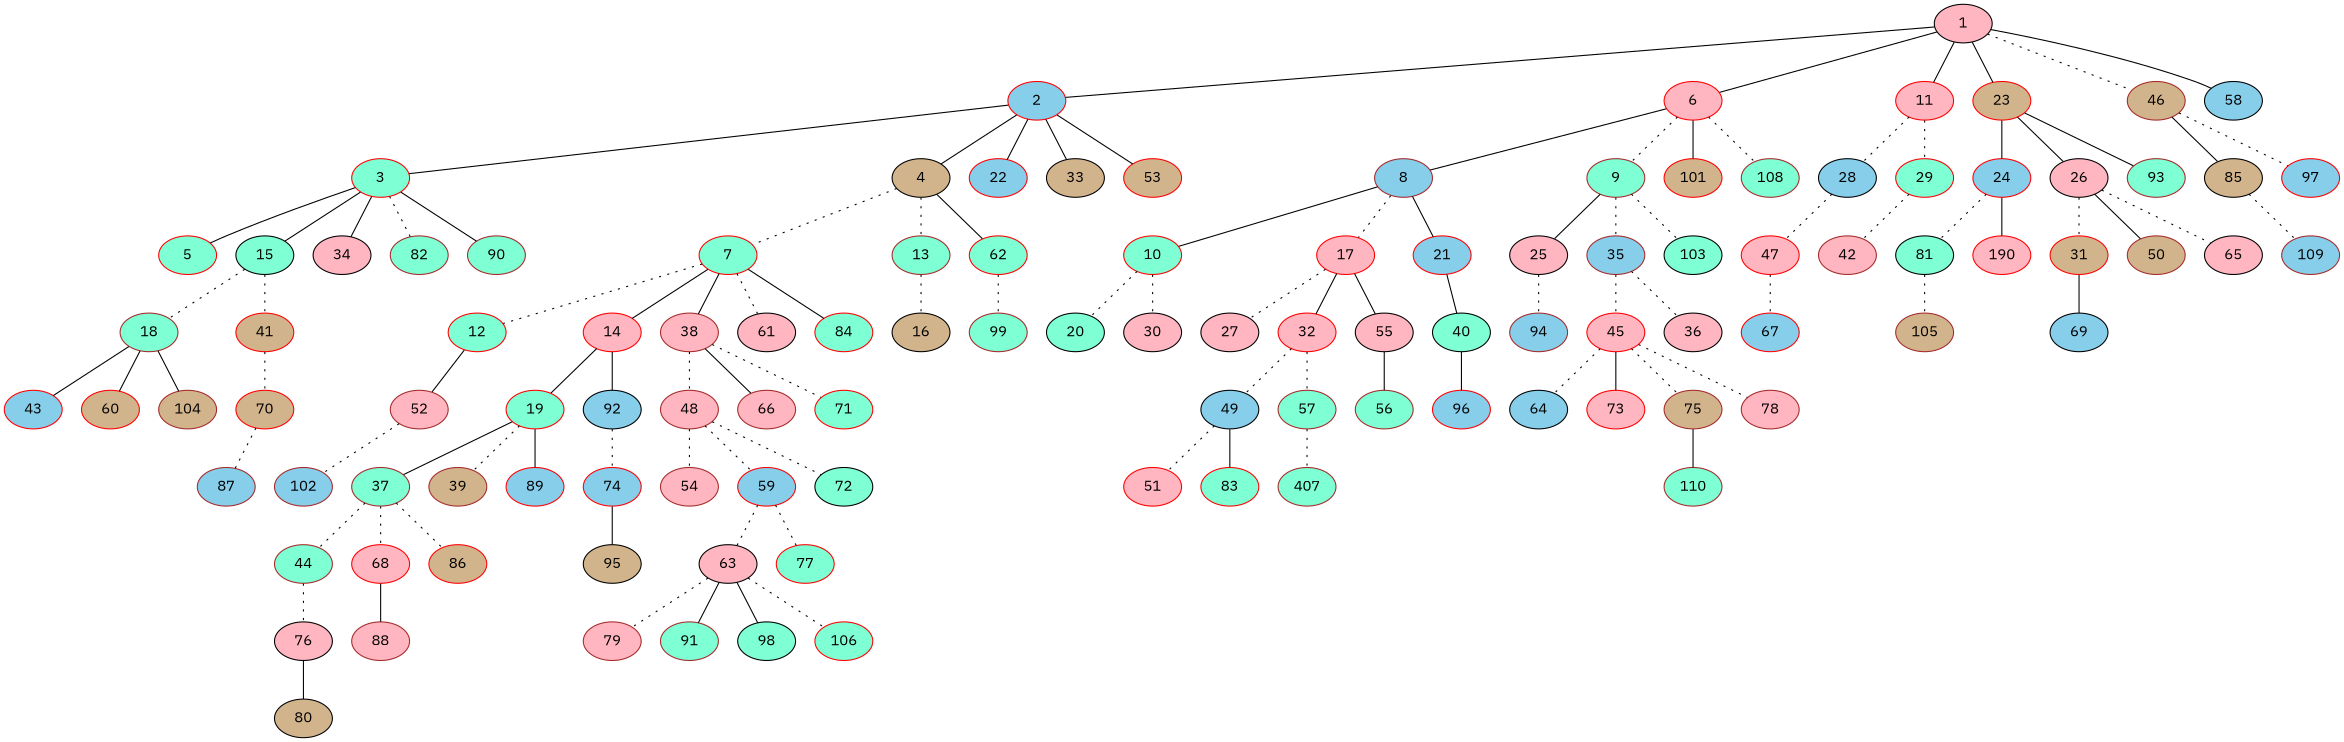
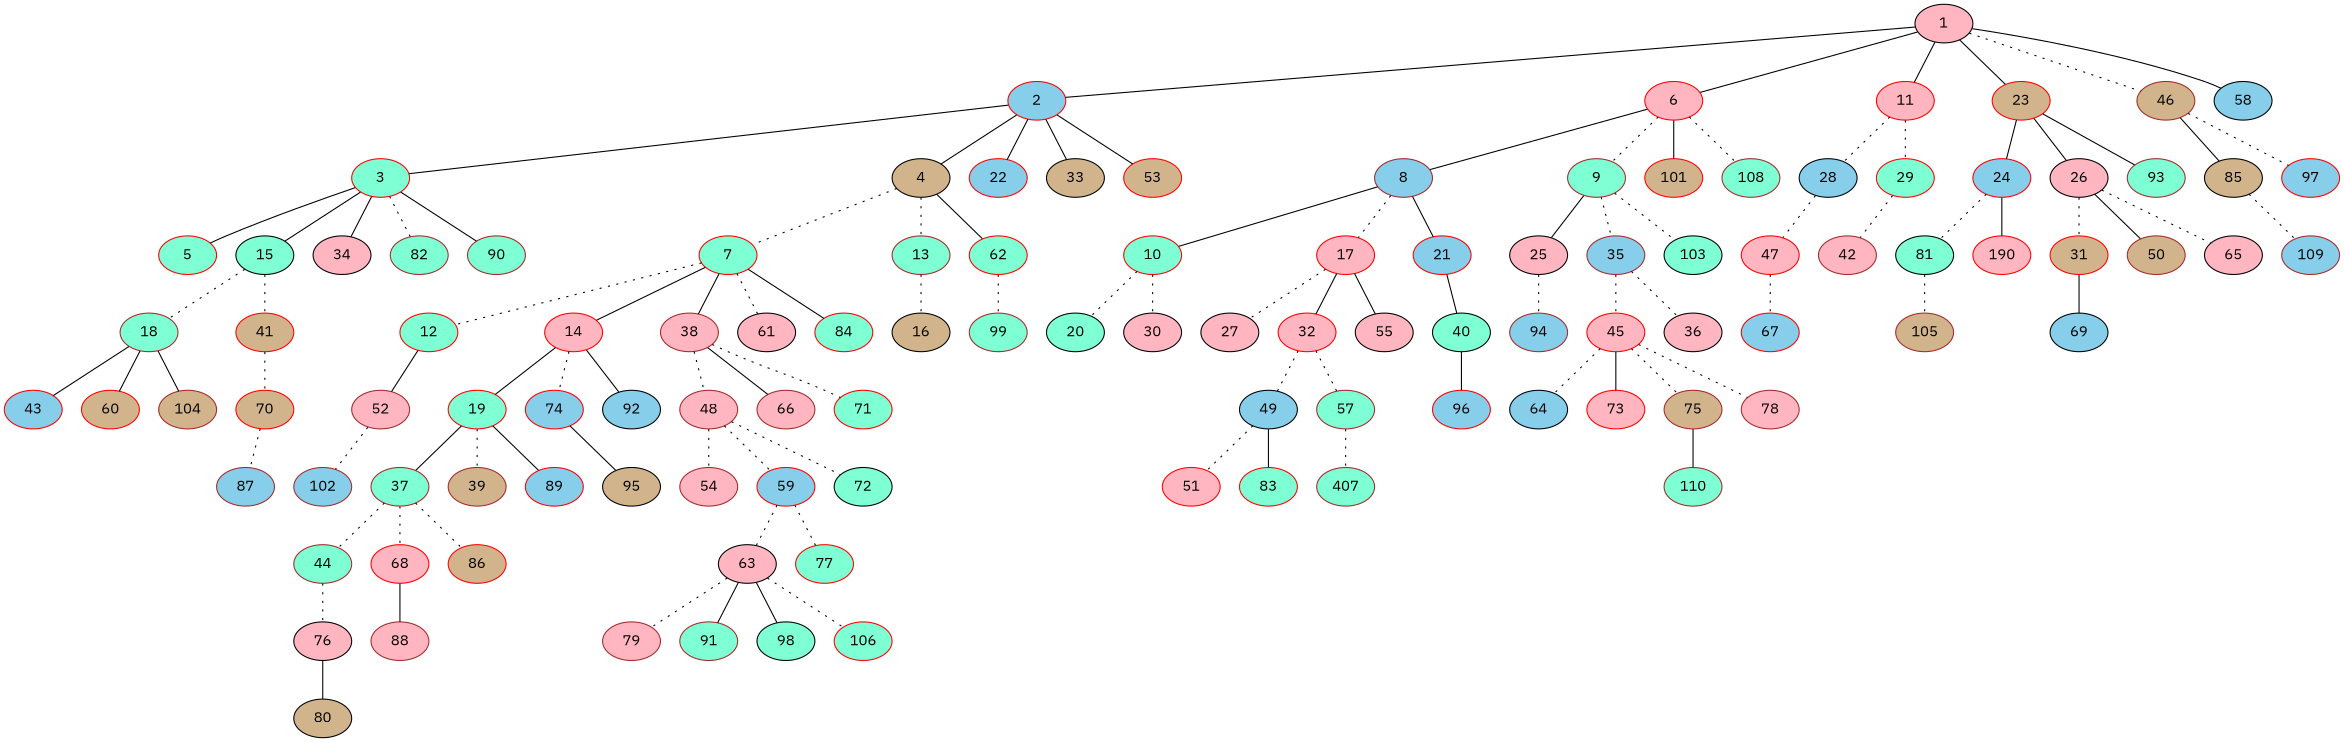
(1384, 410) -> none
(612, 448) -> (564, 371)
